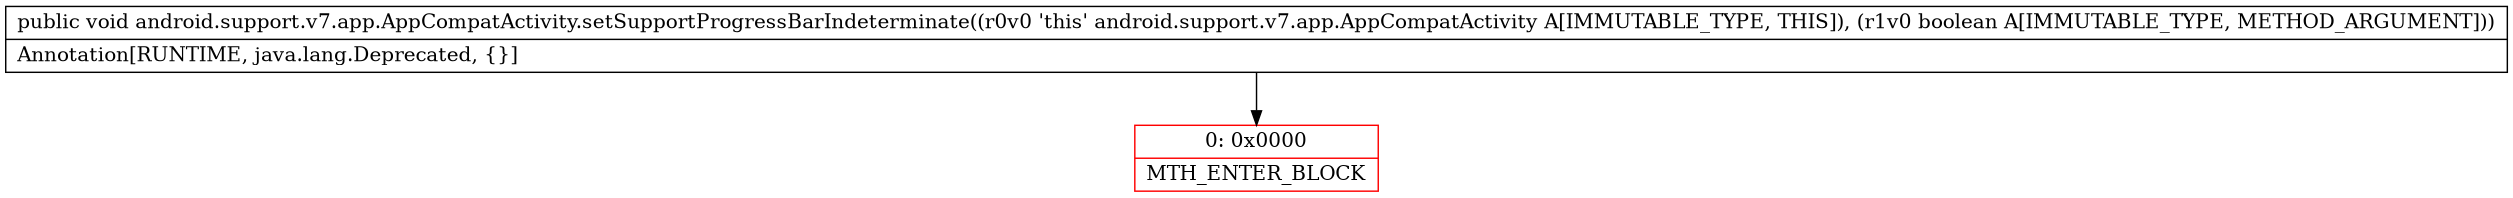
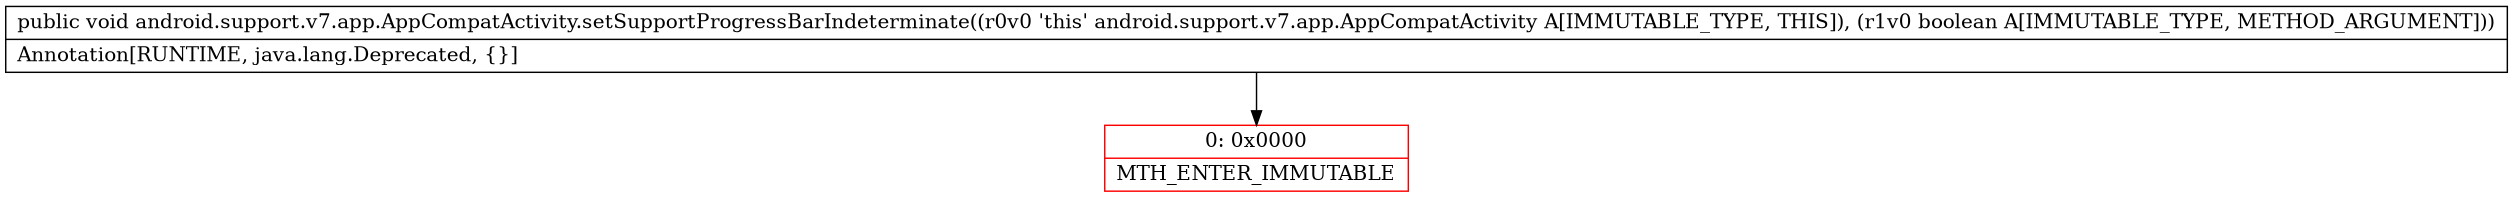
(1257, 174) -> (1257, 174)
